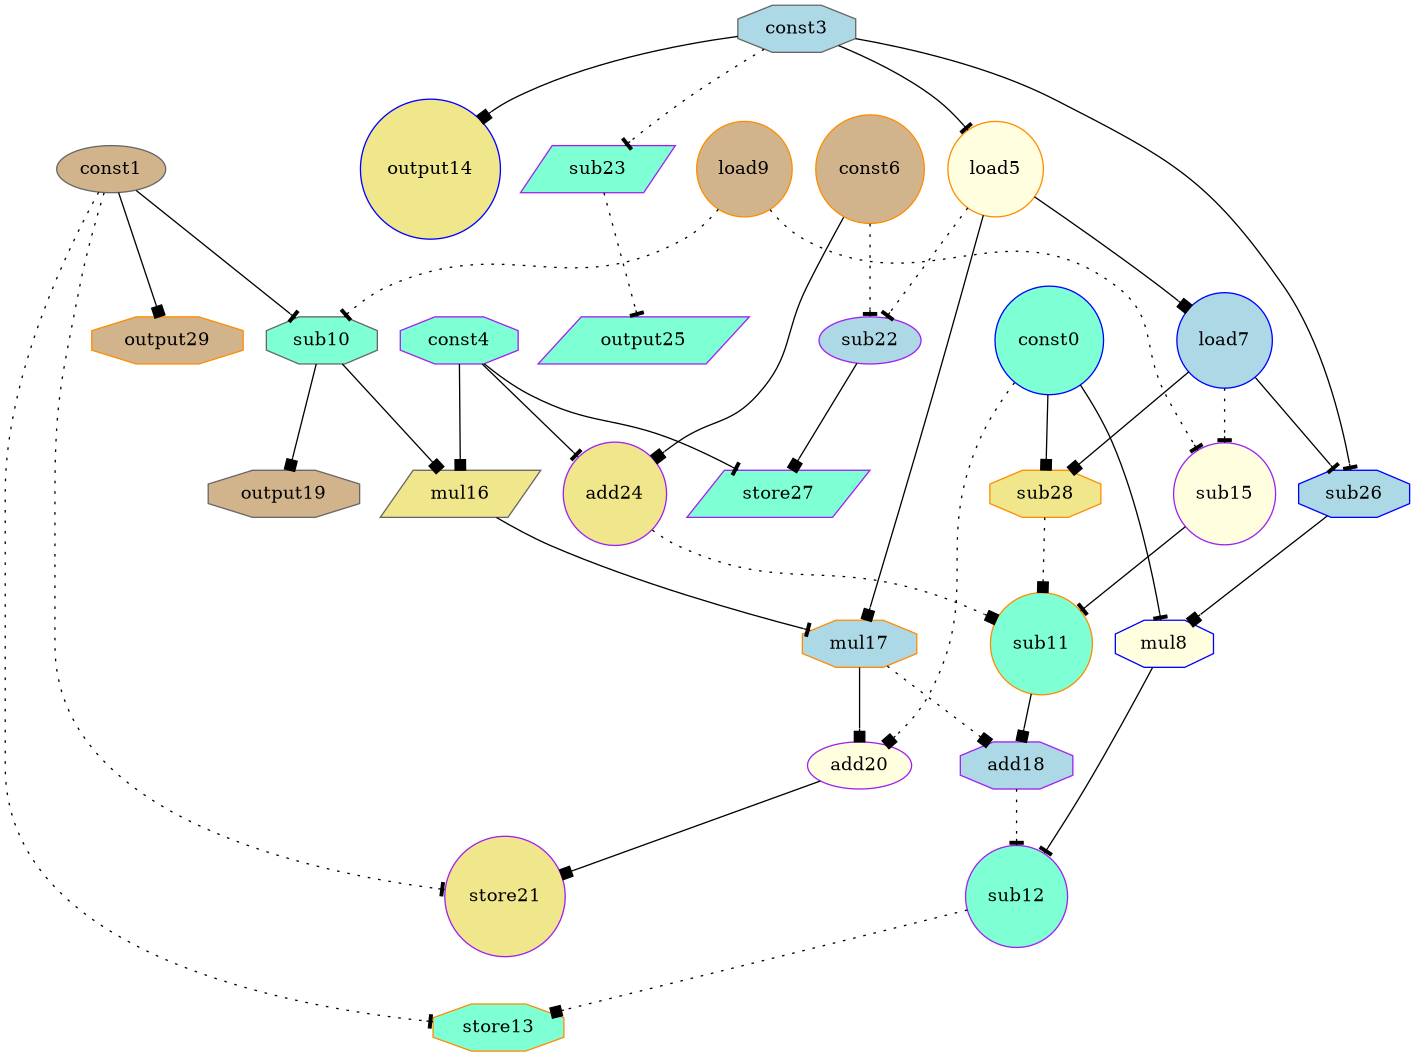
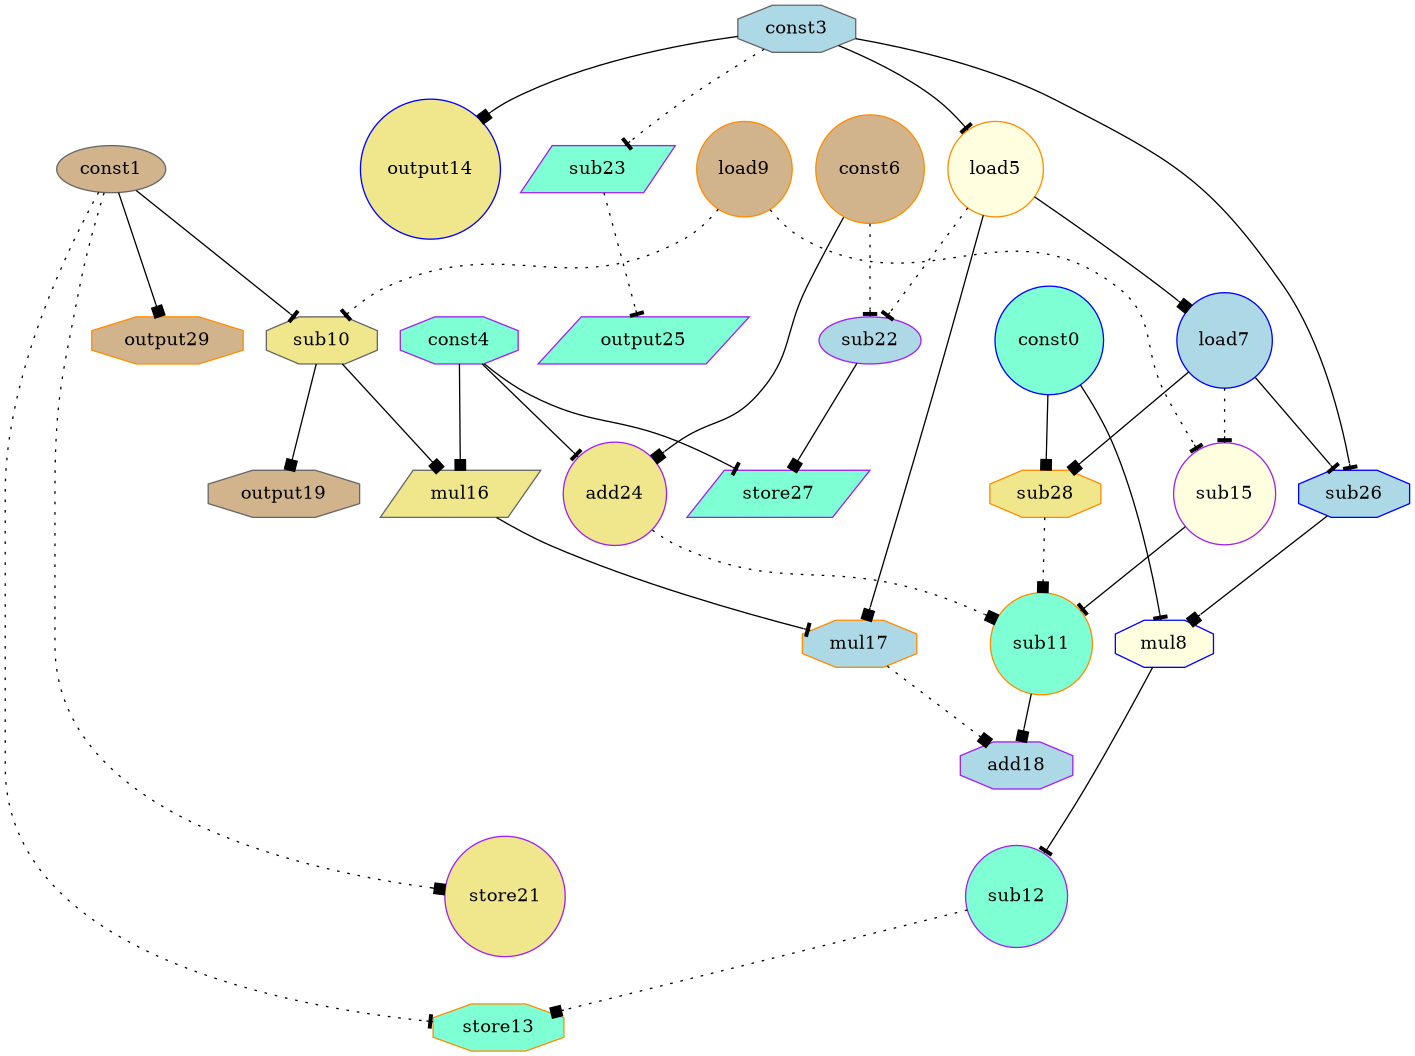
(322, 340) -> (322, 340)
(58, 662) -> (58, 662)
(860, 765) -> none
(1017, 814) -> none
